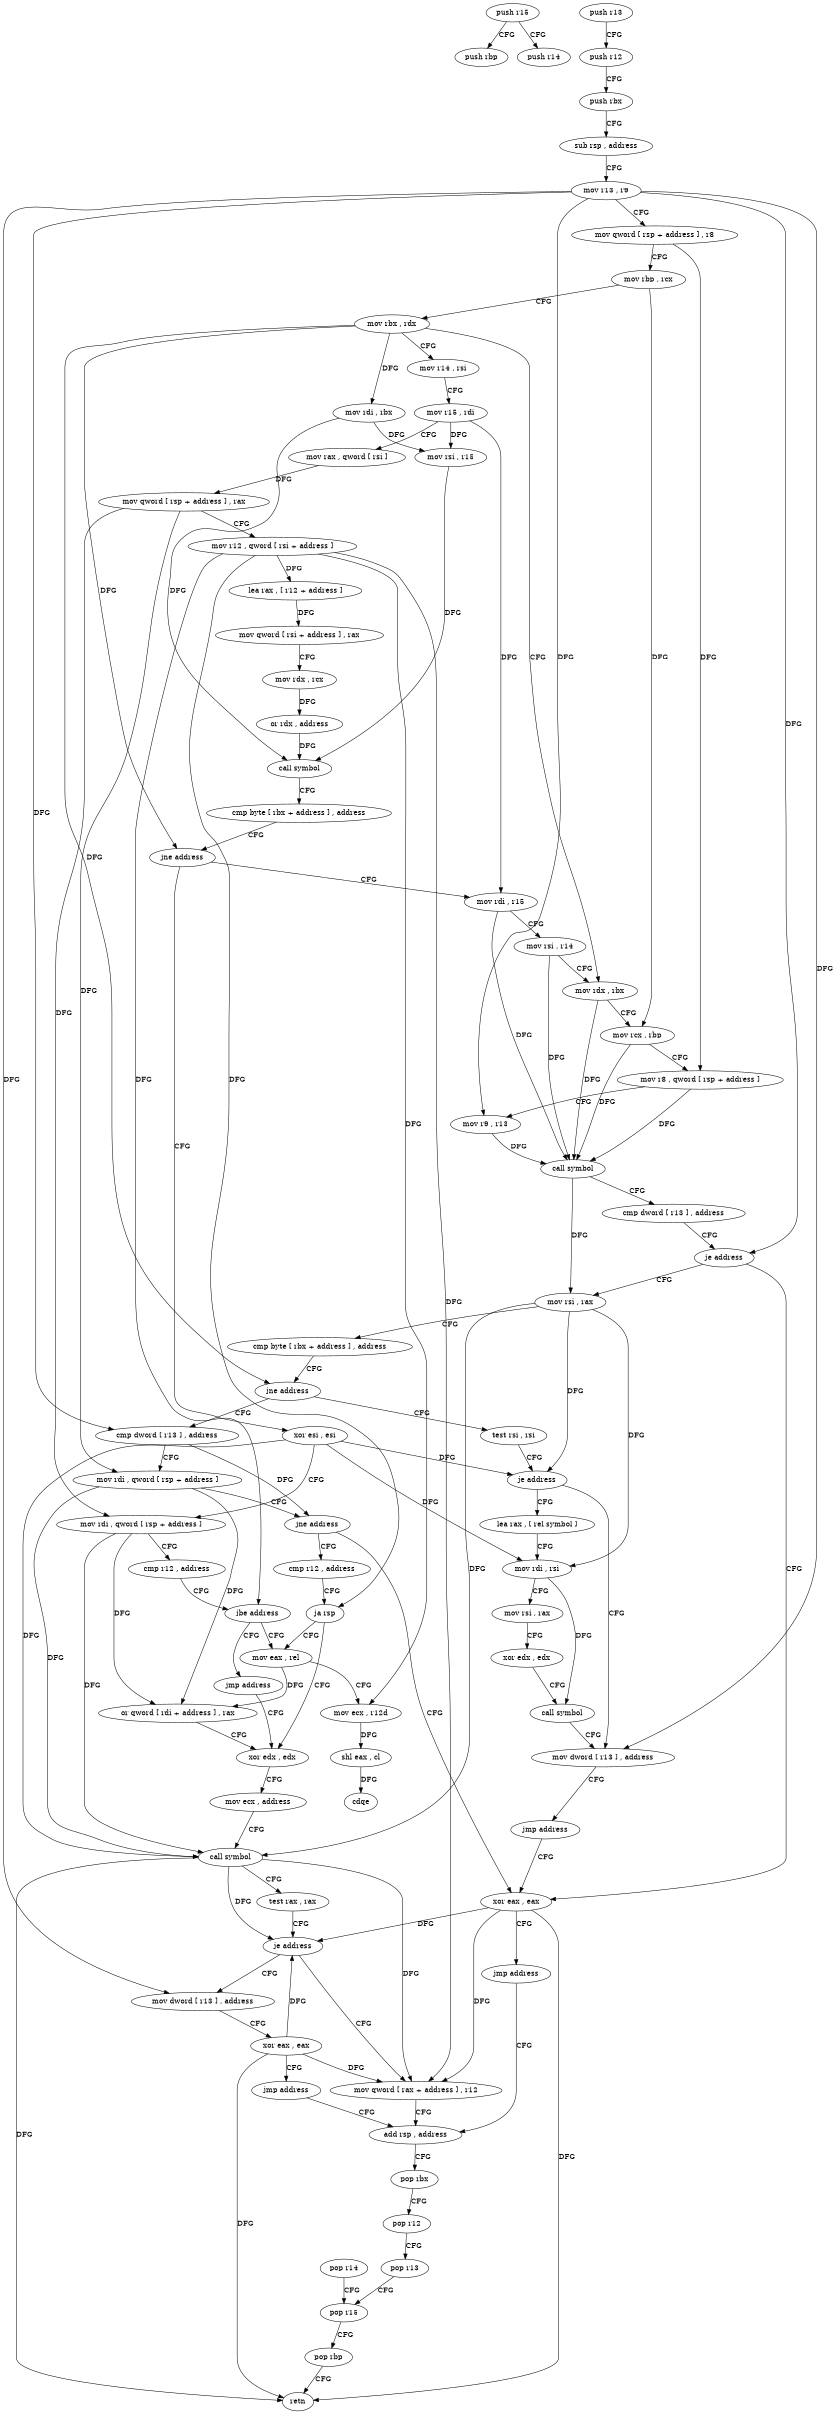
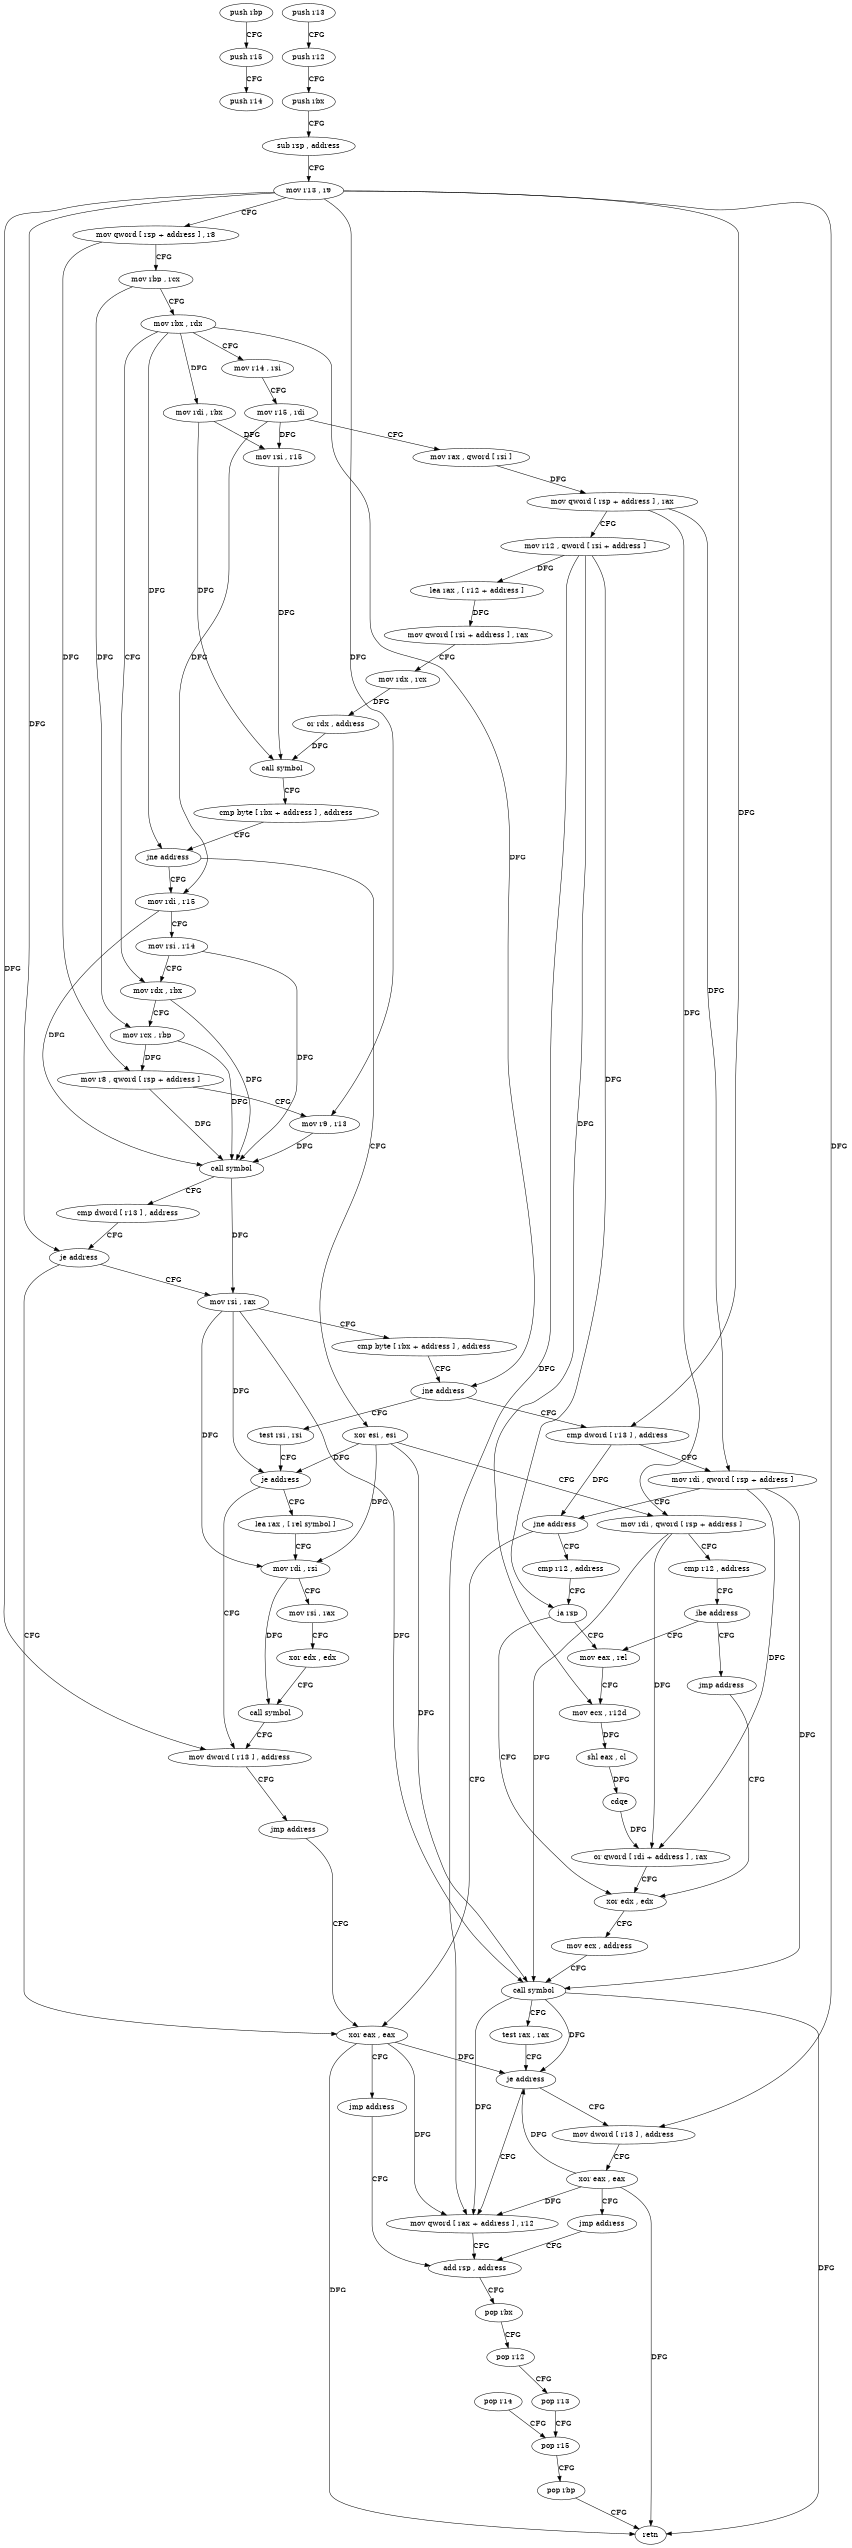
(499, 33) -> (246, 32)
(680, 1058) -> (153, 1058)
(135, 1102) -> none
(276, 1699) -> (625, 1829)
